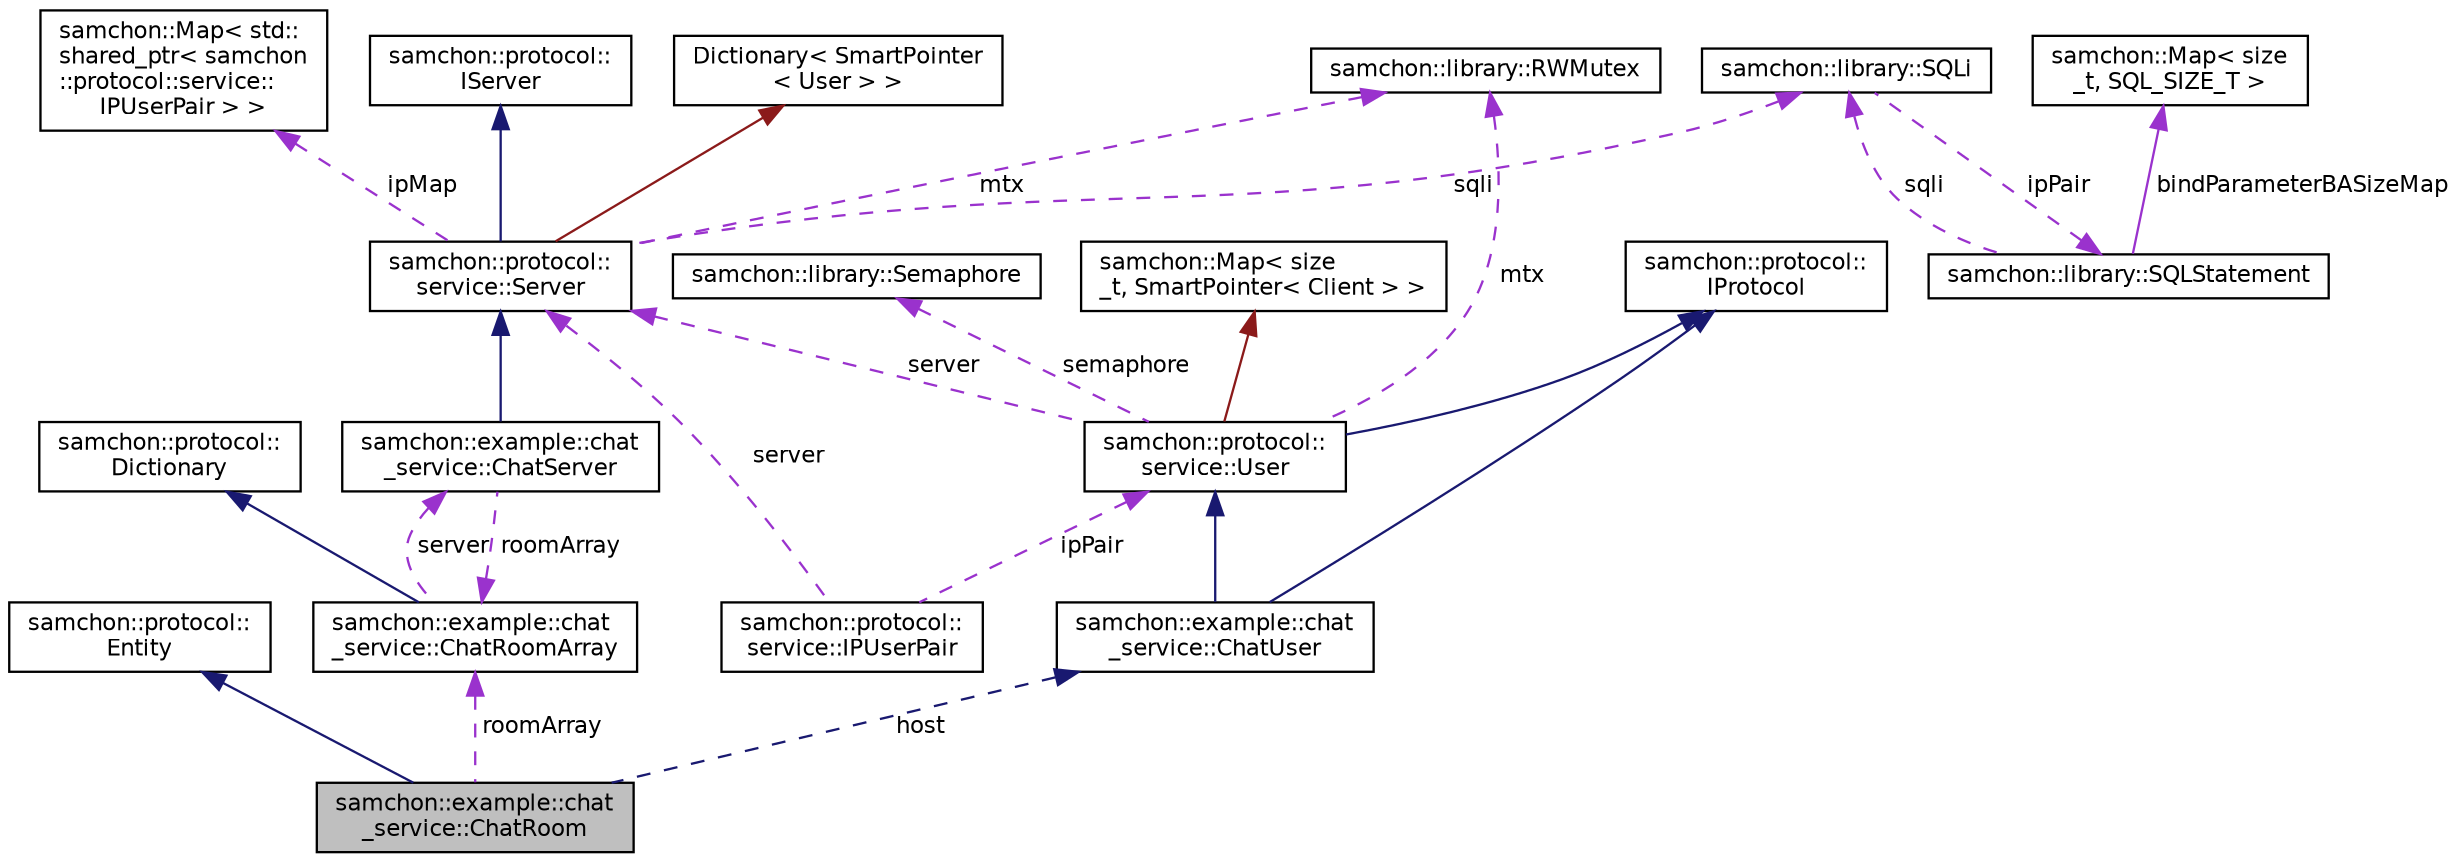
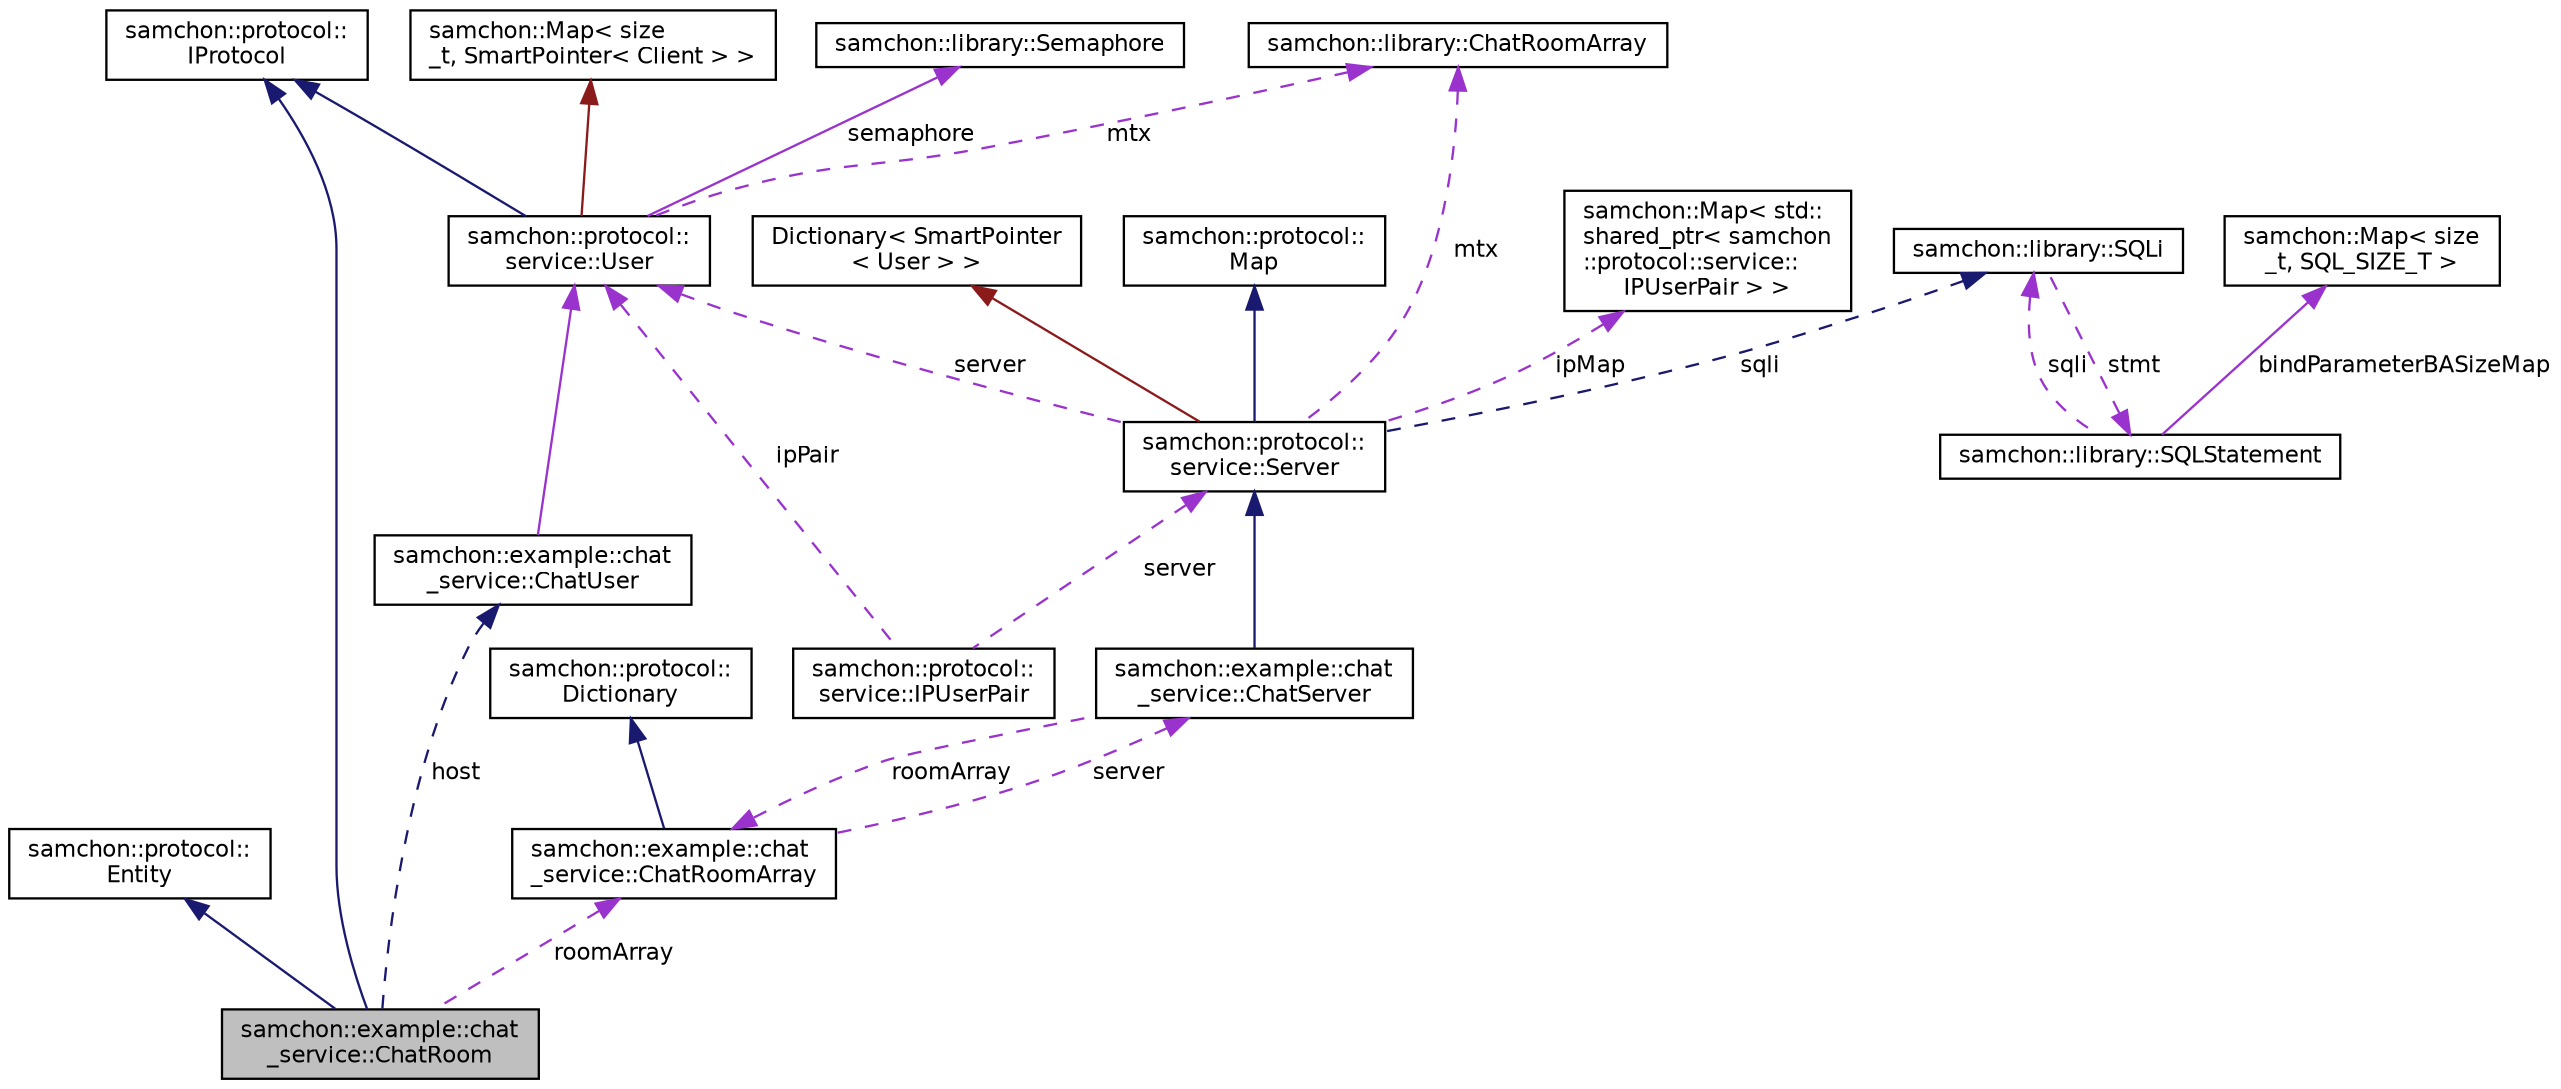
(501, 71) -> (1255, 251)
(1486, 71) -> (1458, 45)
(2056, 186) -> (2131, 367)
(1209, 195) -> (1678, 369)
(1034, 365) -> (793, 147)
(869, 369) -> (901, 363)
(1485, 468) -> (336, 549)
(1215, 559) -> (554, 422)
